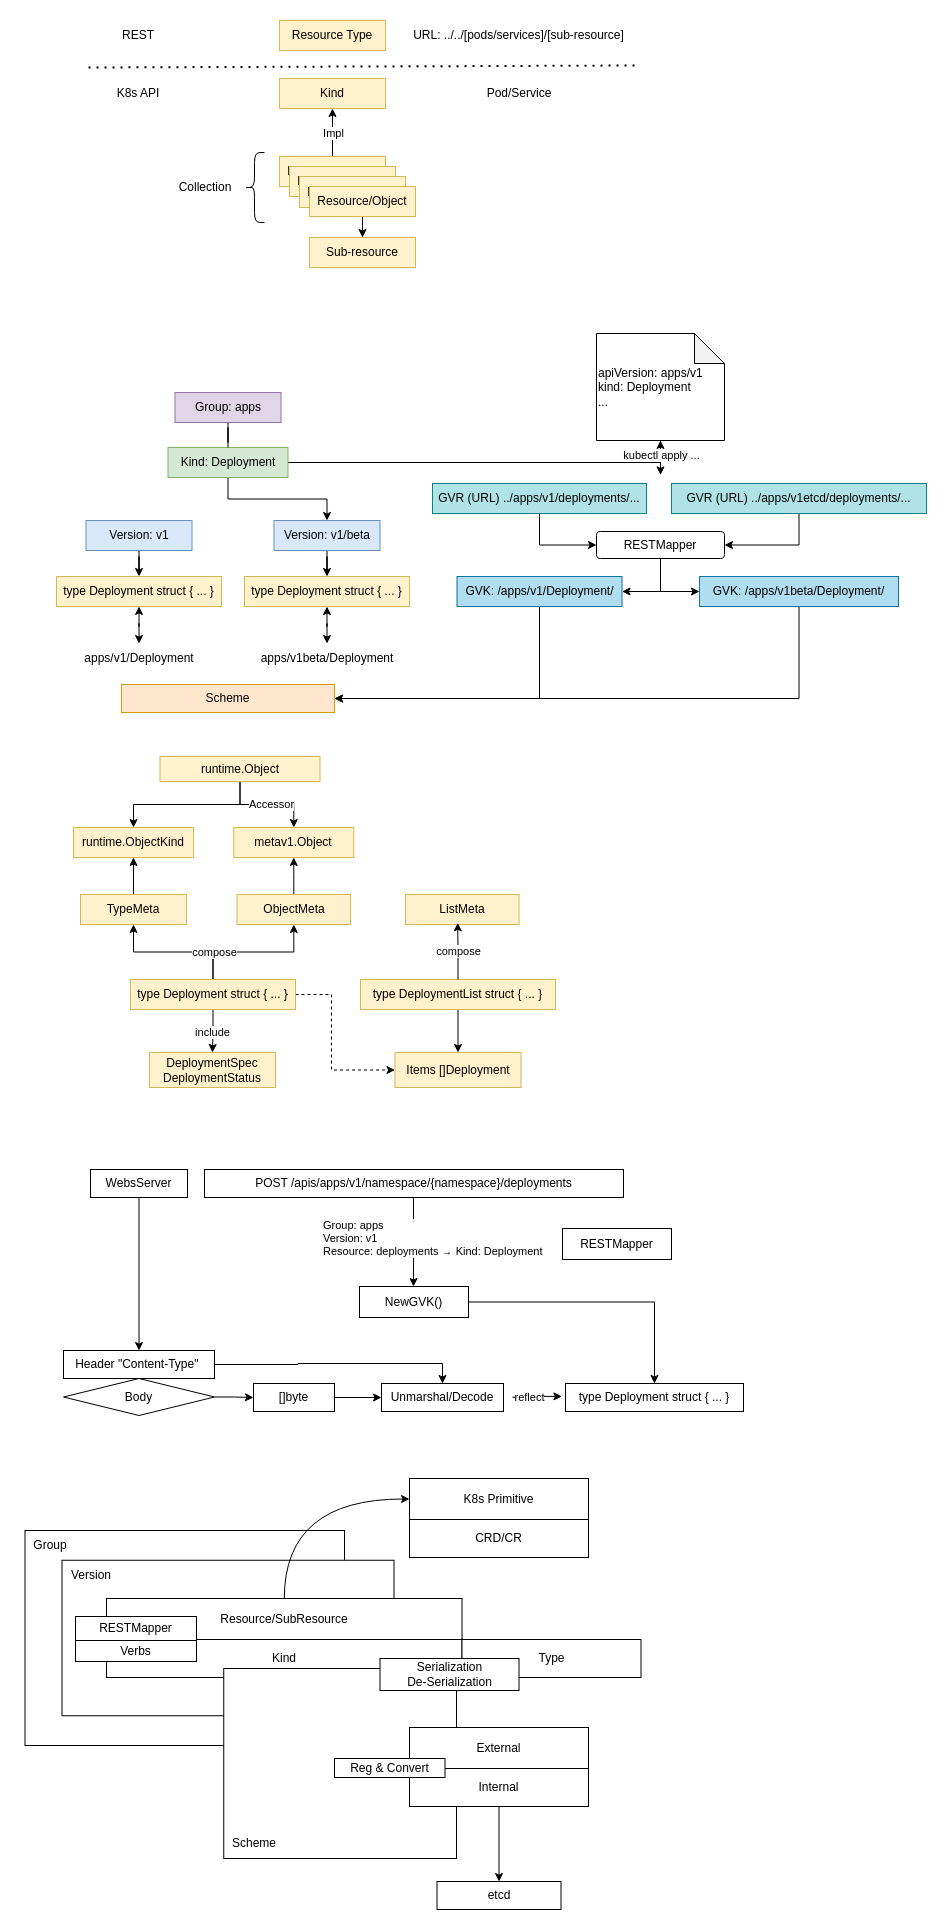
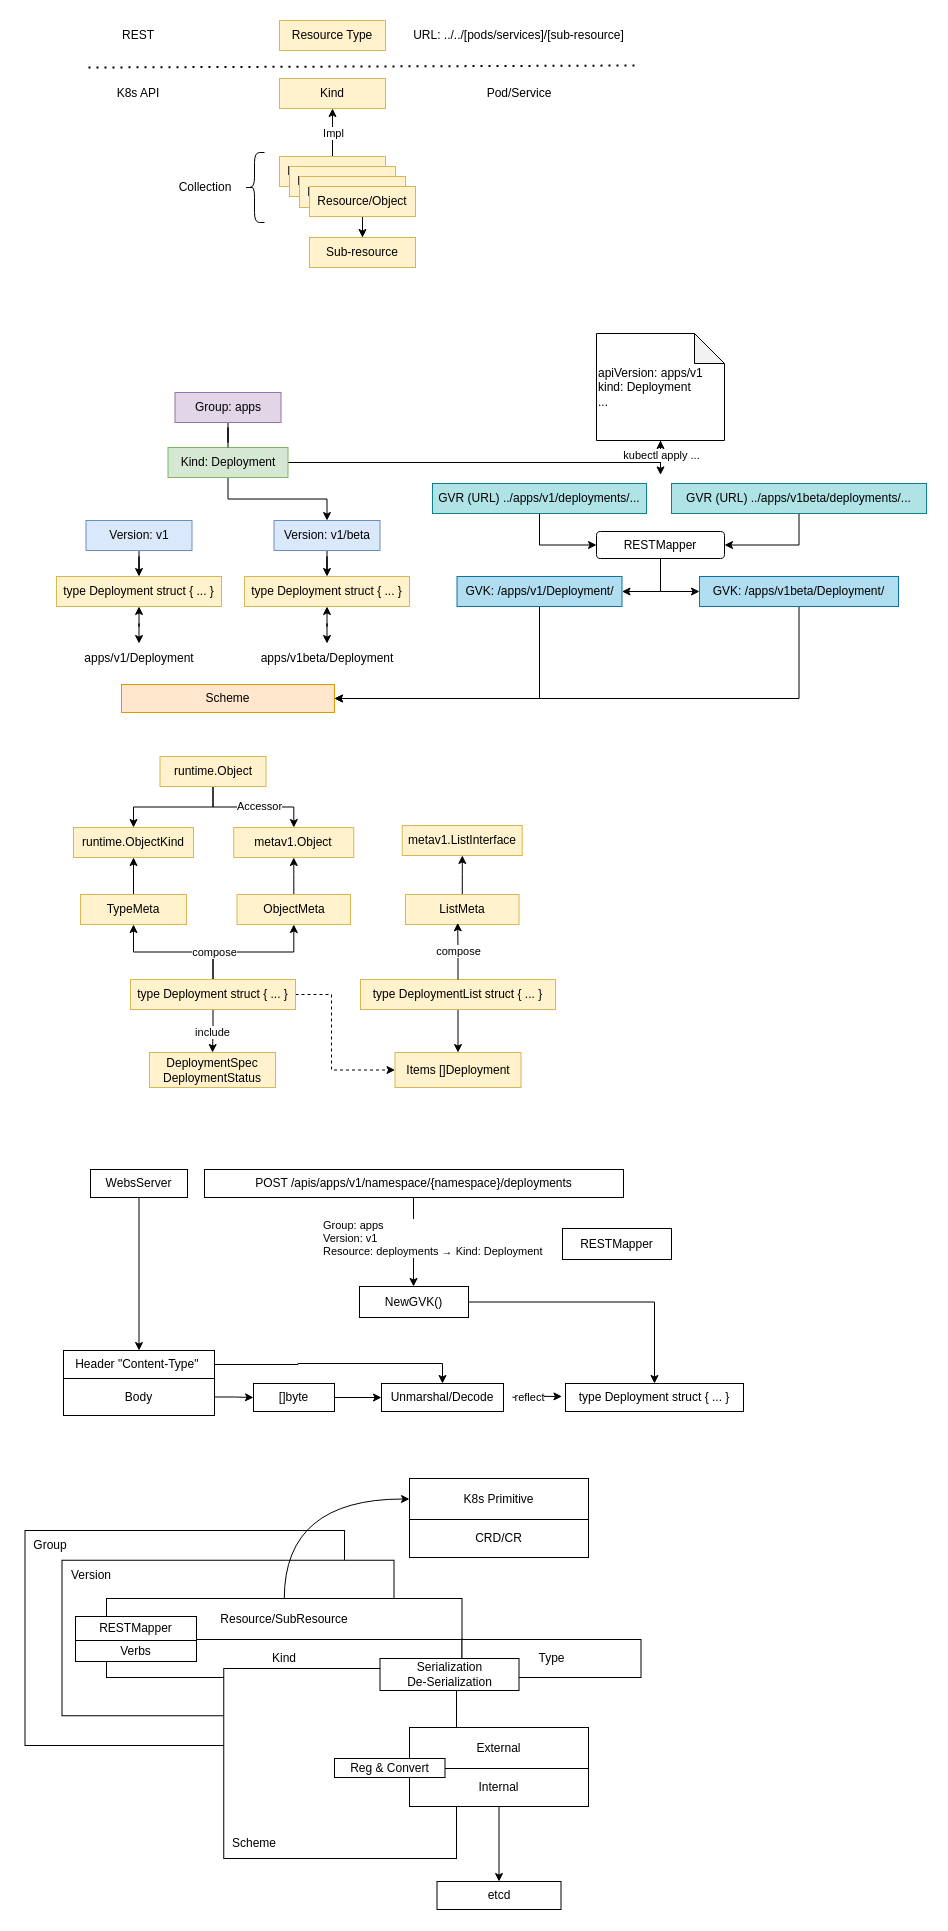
(799, 499) -> (799, 499)
(240, 769) -> (213, 772)
none -> (462, 841)
none -> (462, 879)
(139, 1397) -> (139, 1397)
